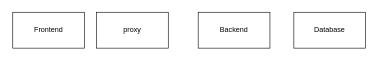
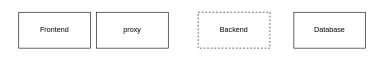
(48, 30) -> (54, 30)
(234, 30) -> (234, 30)
